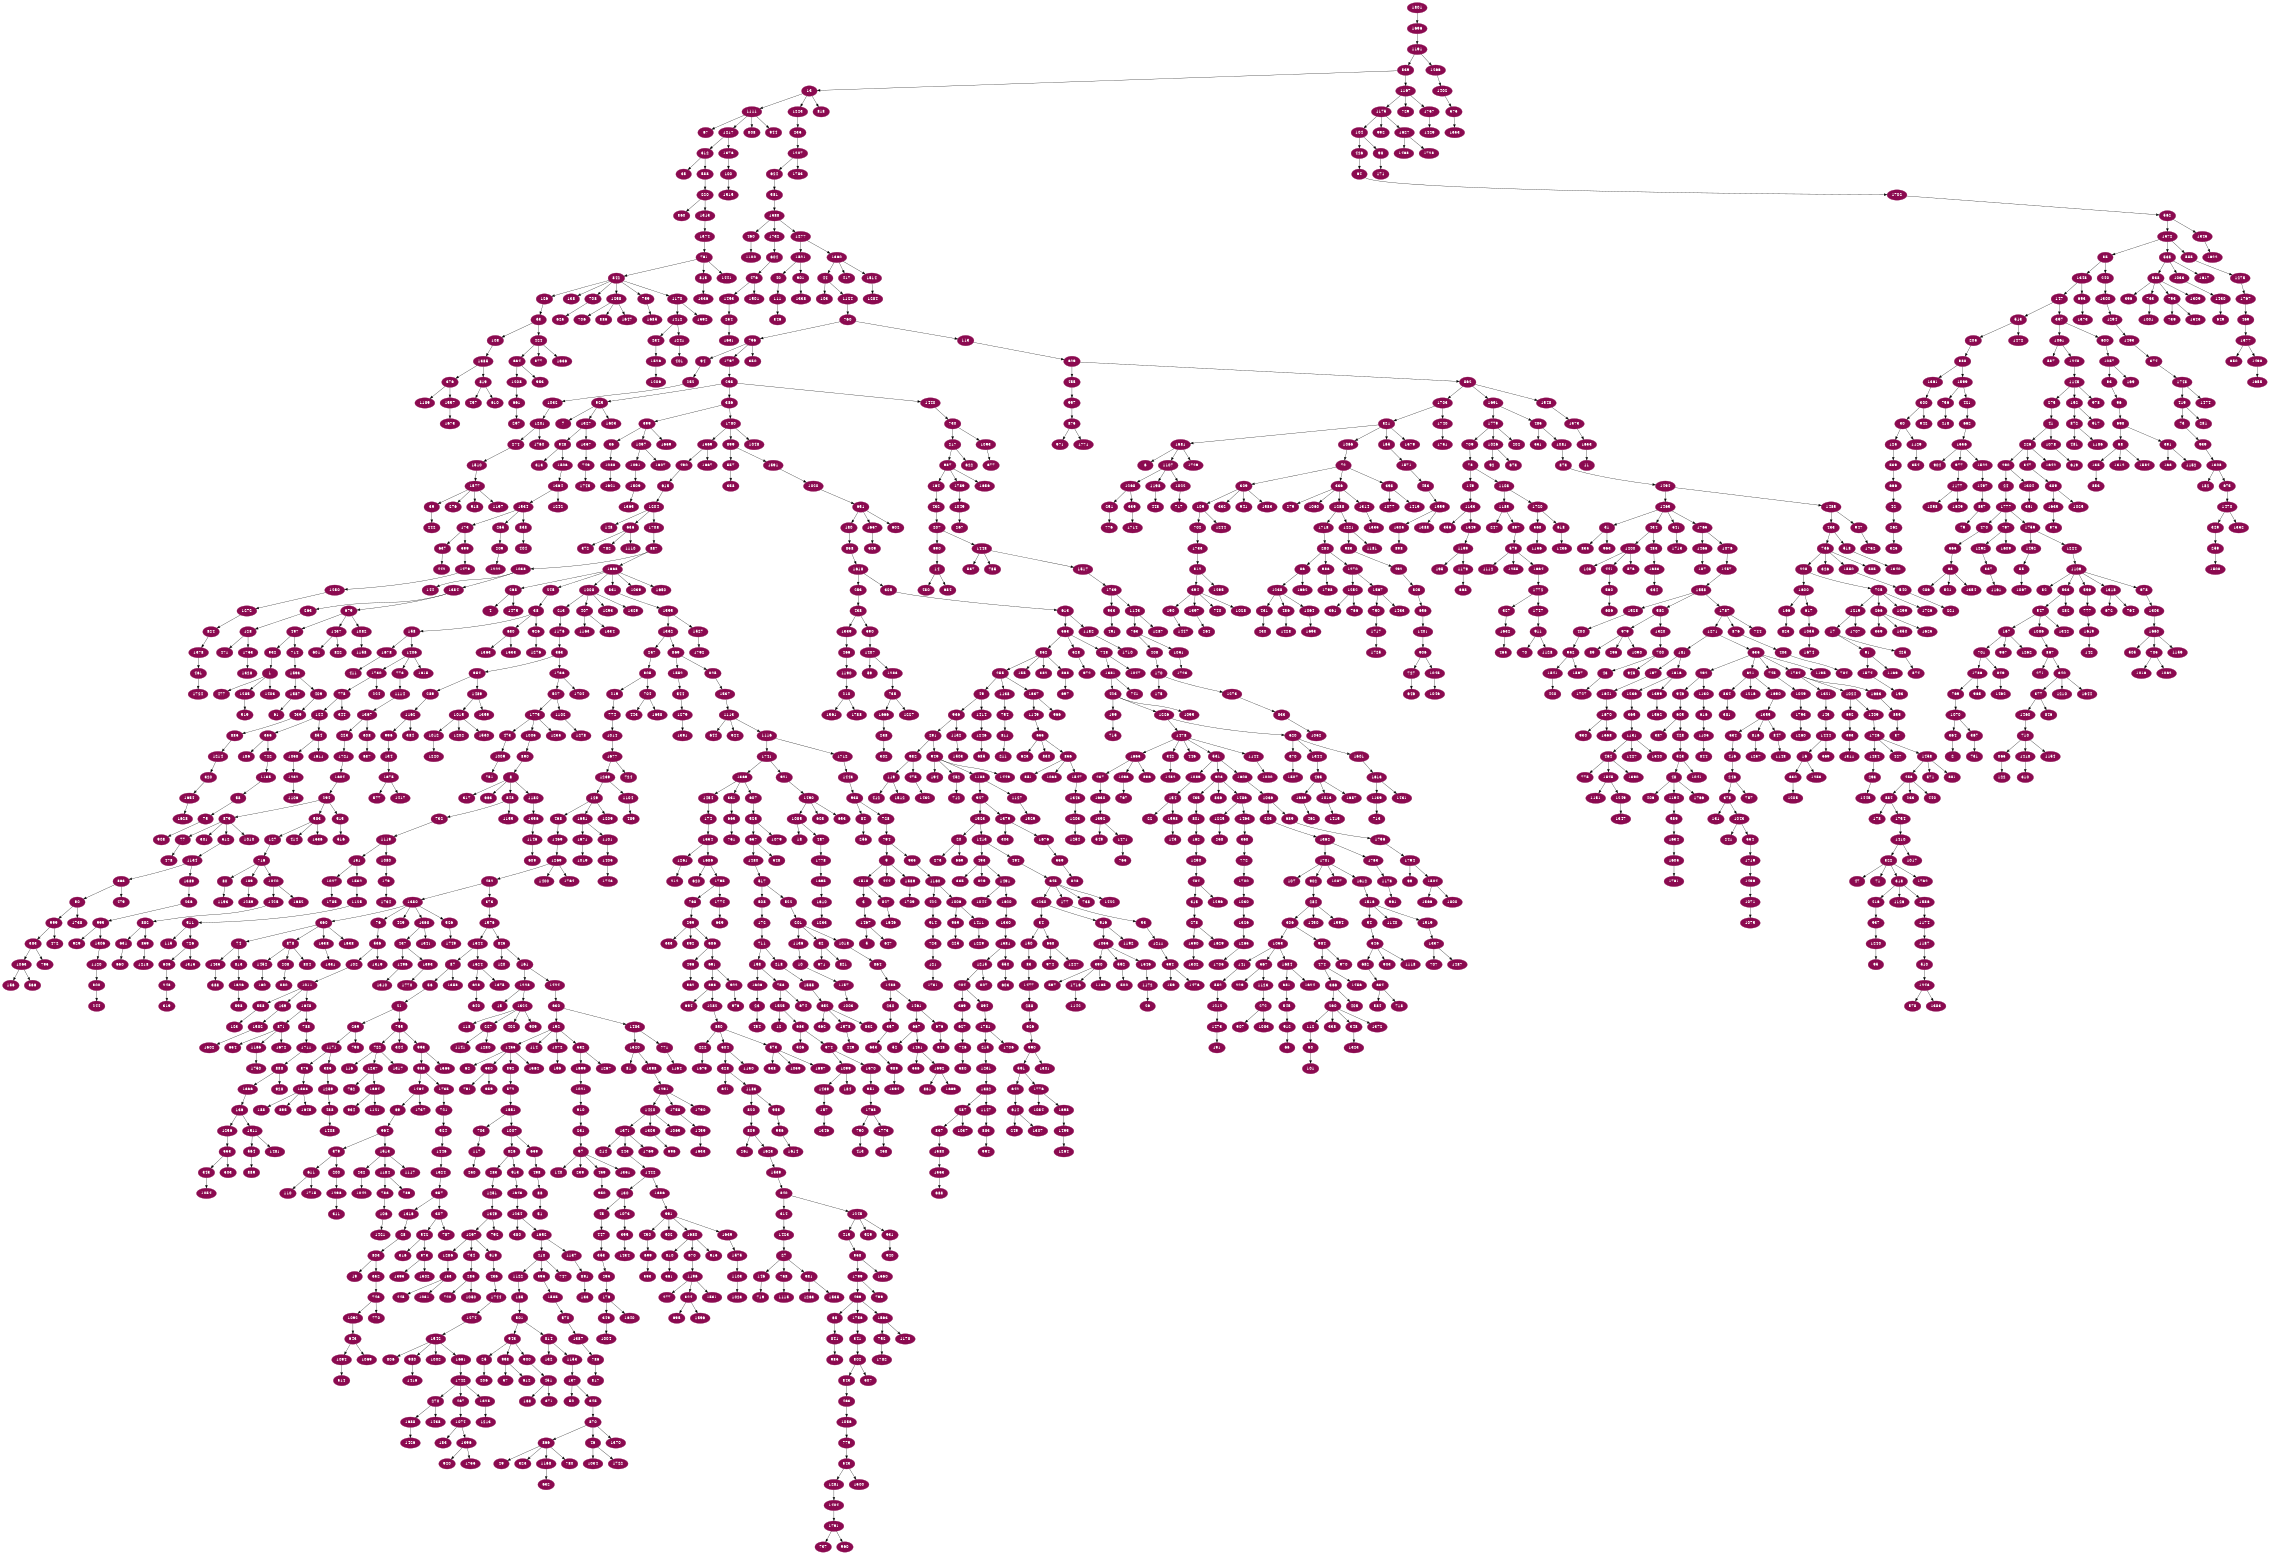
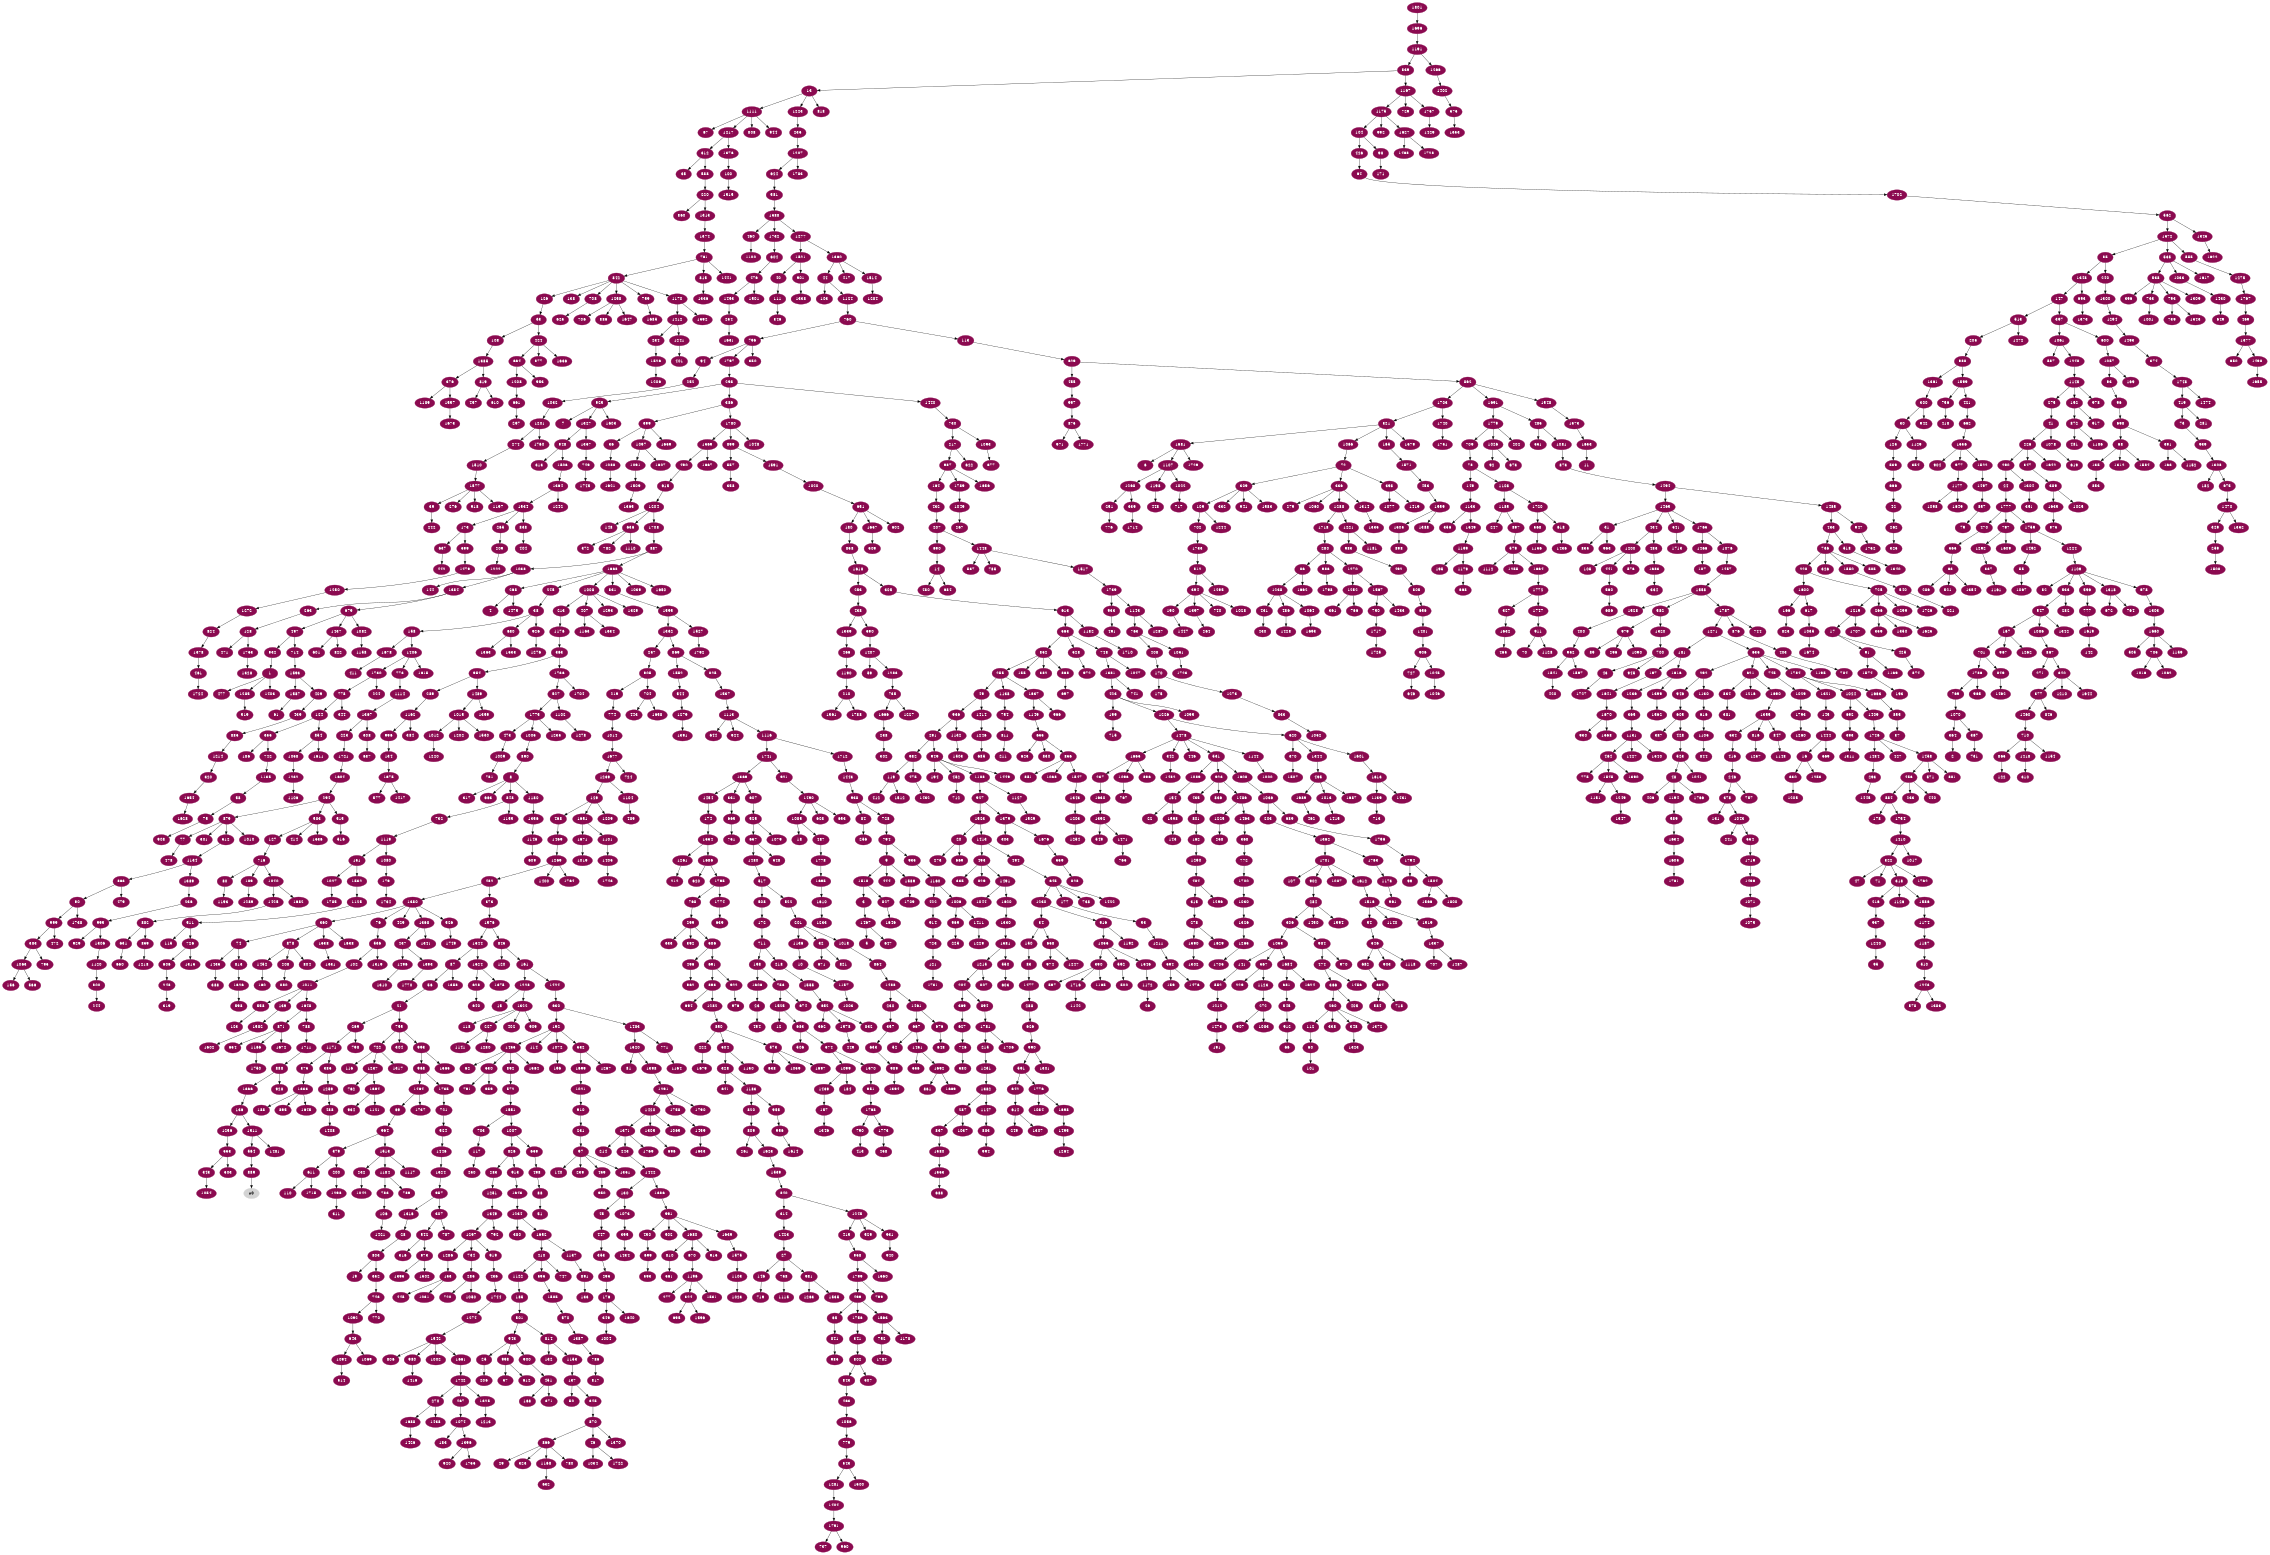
none -> (252, 1193)
